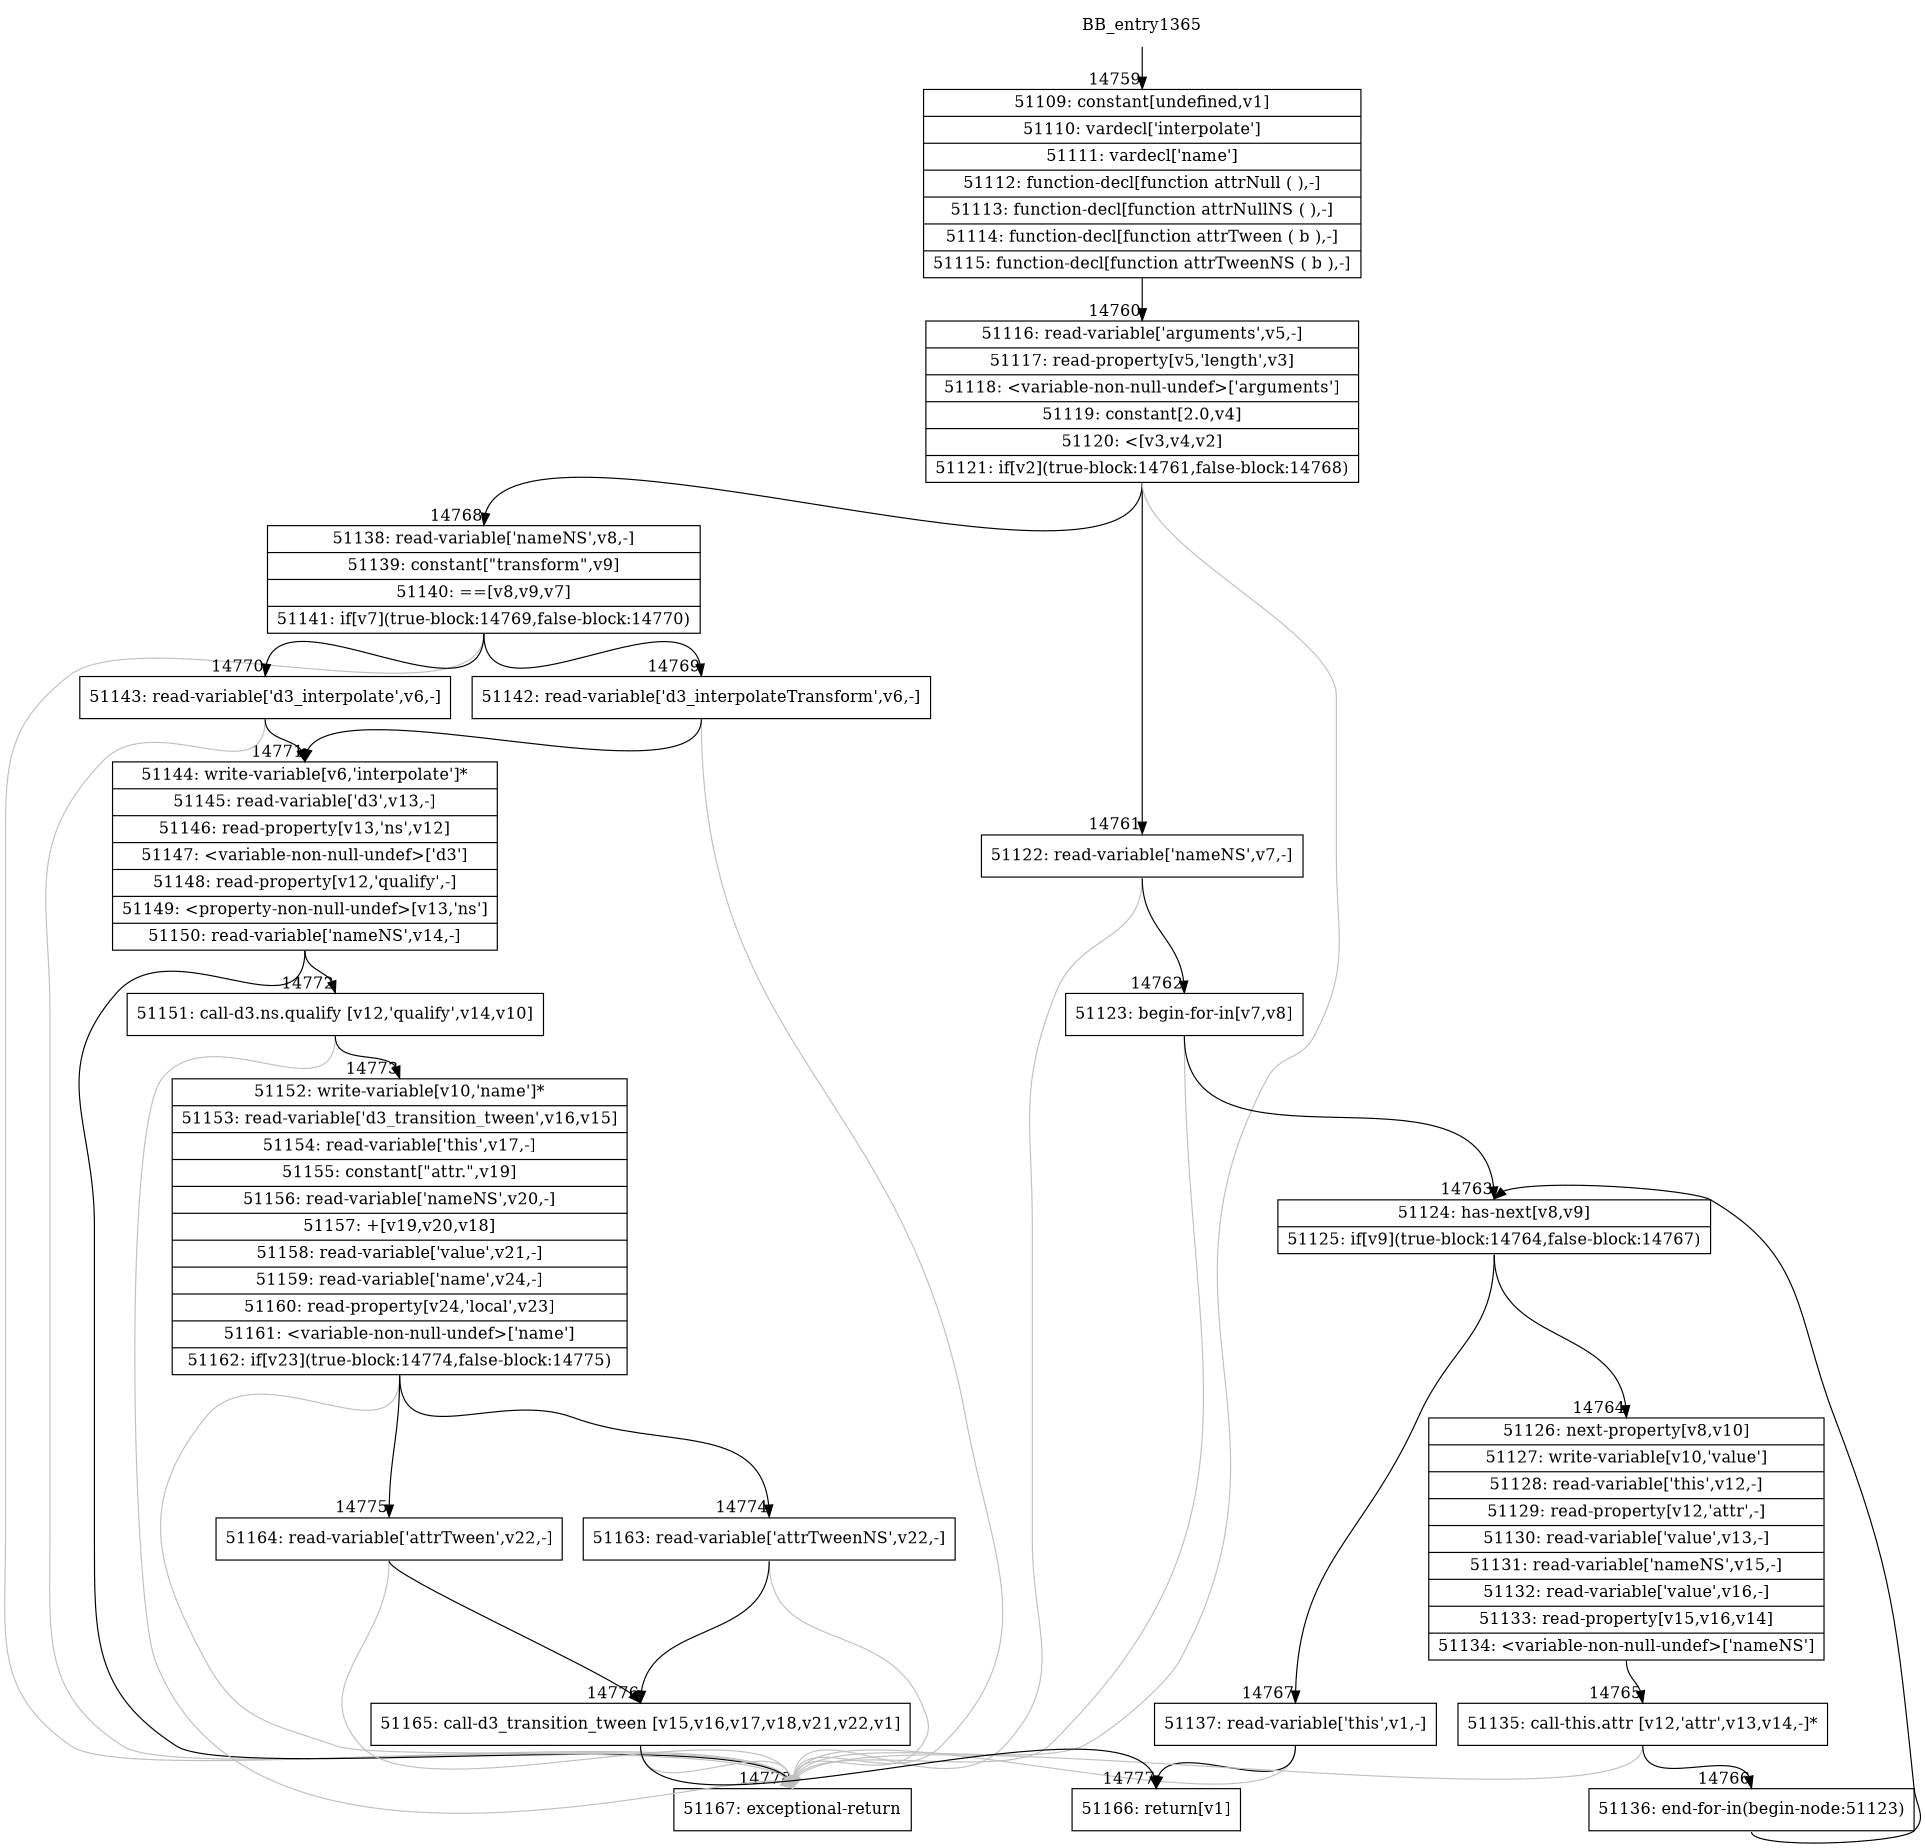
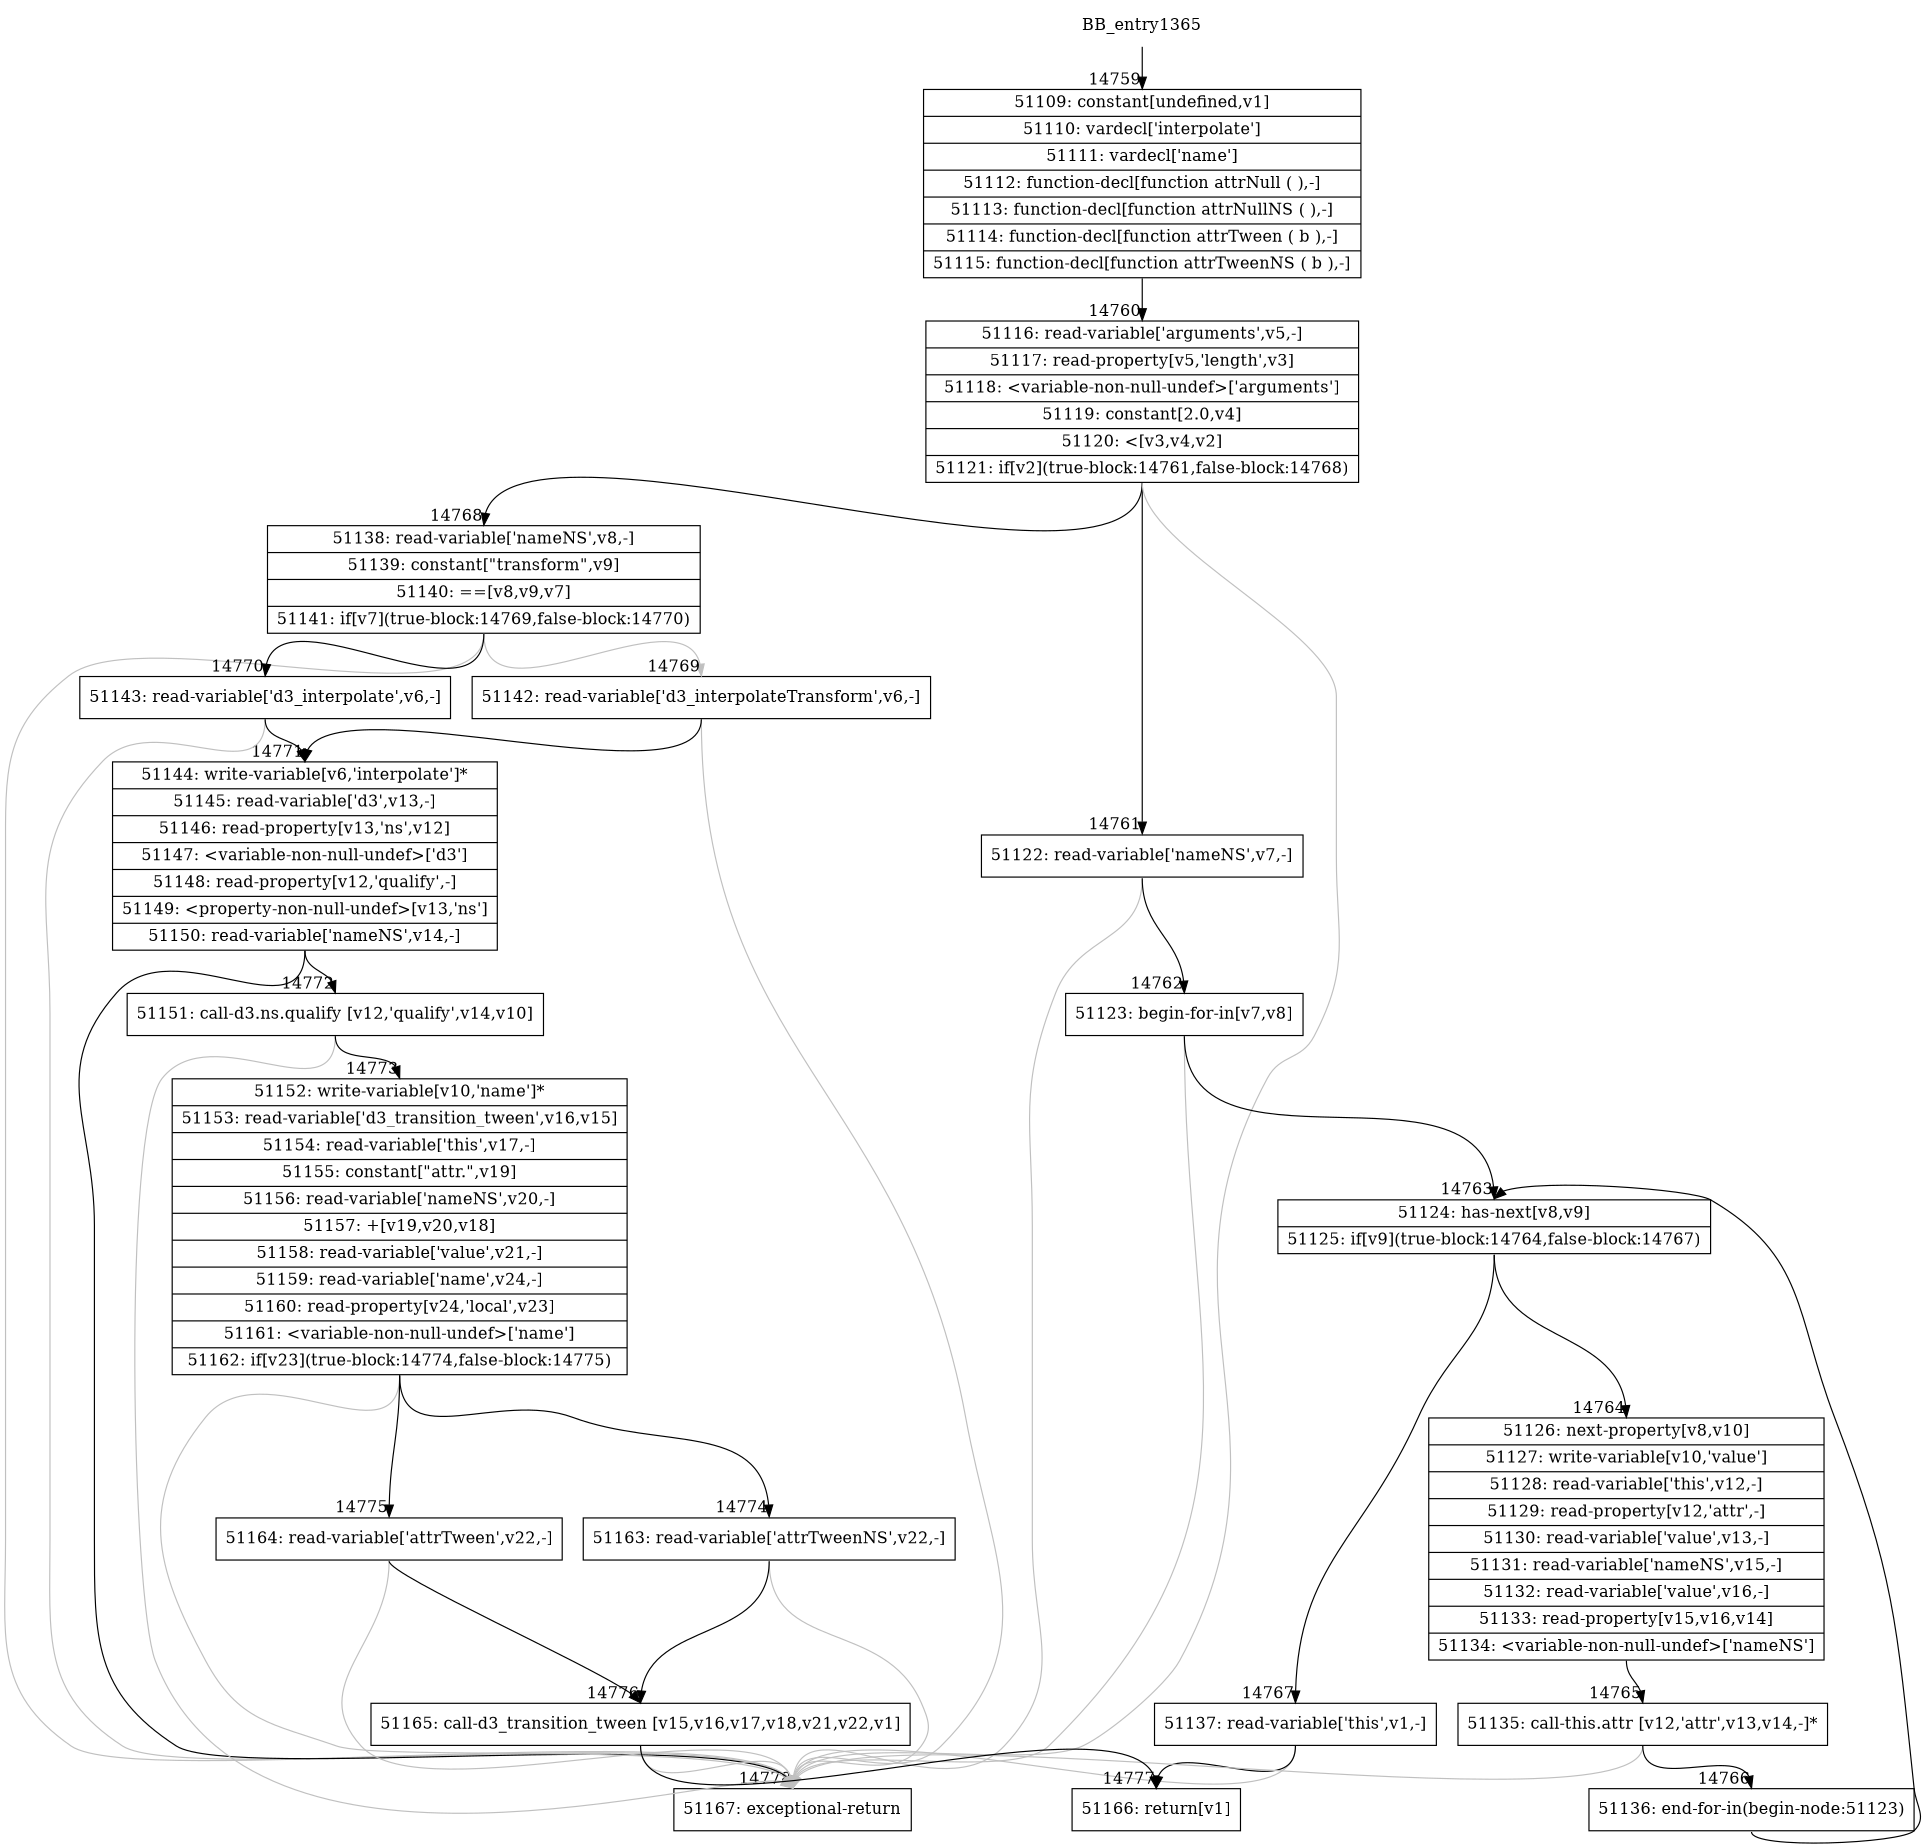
(587, 656) -> (587, 656)
